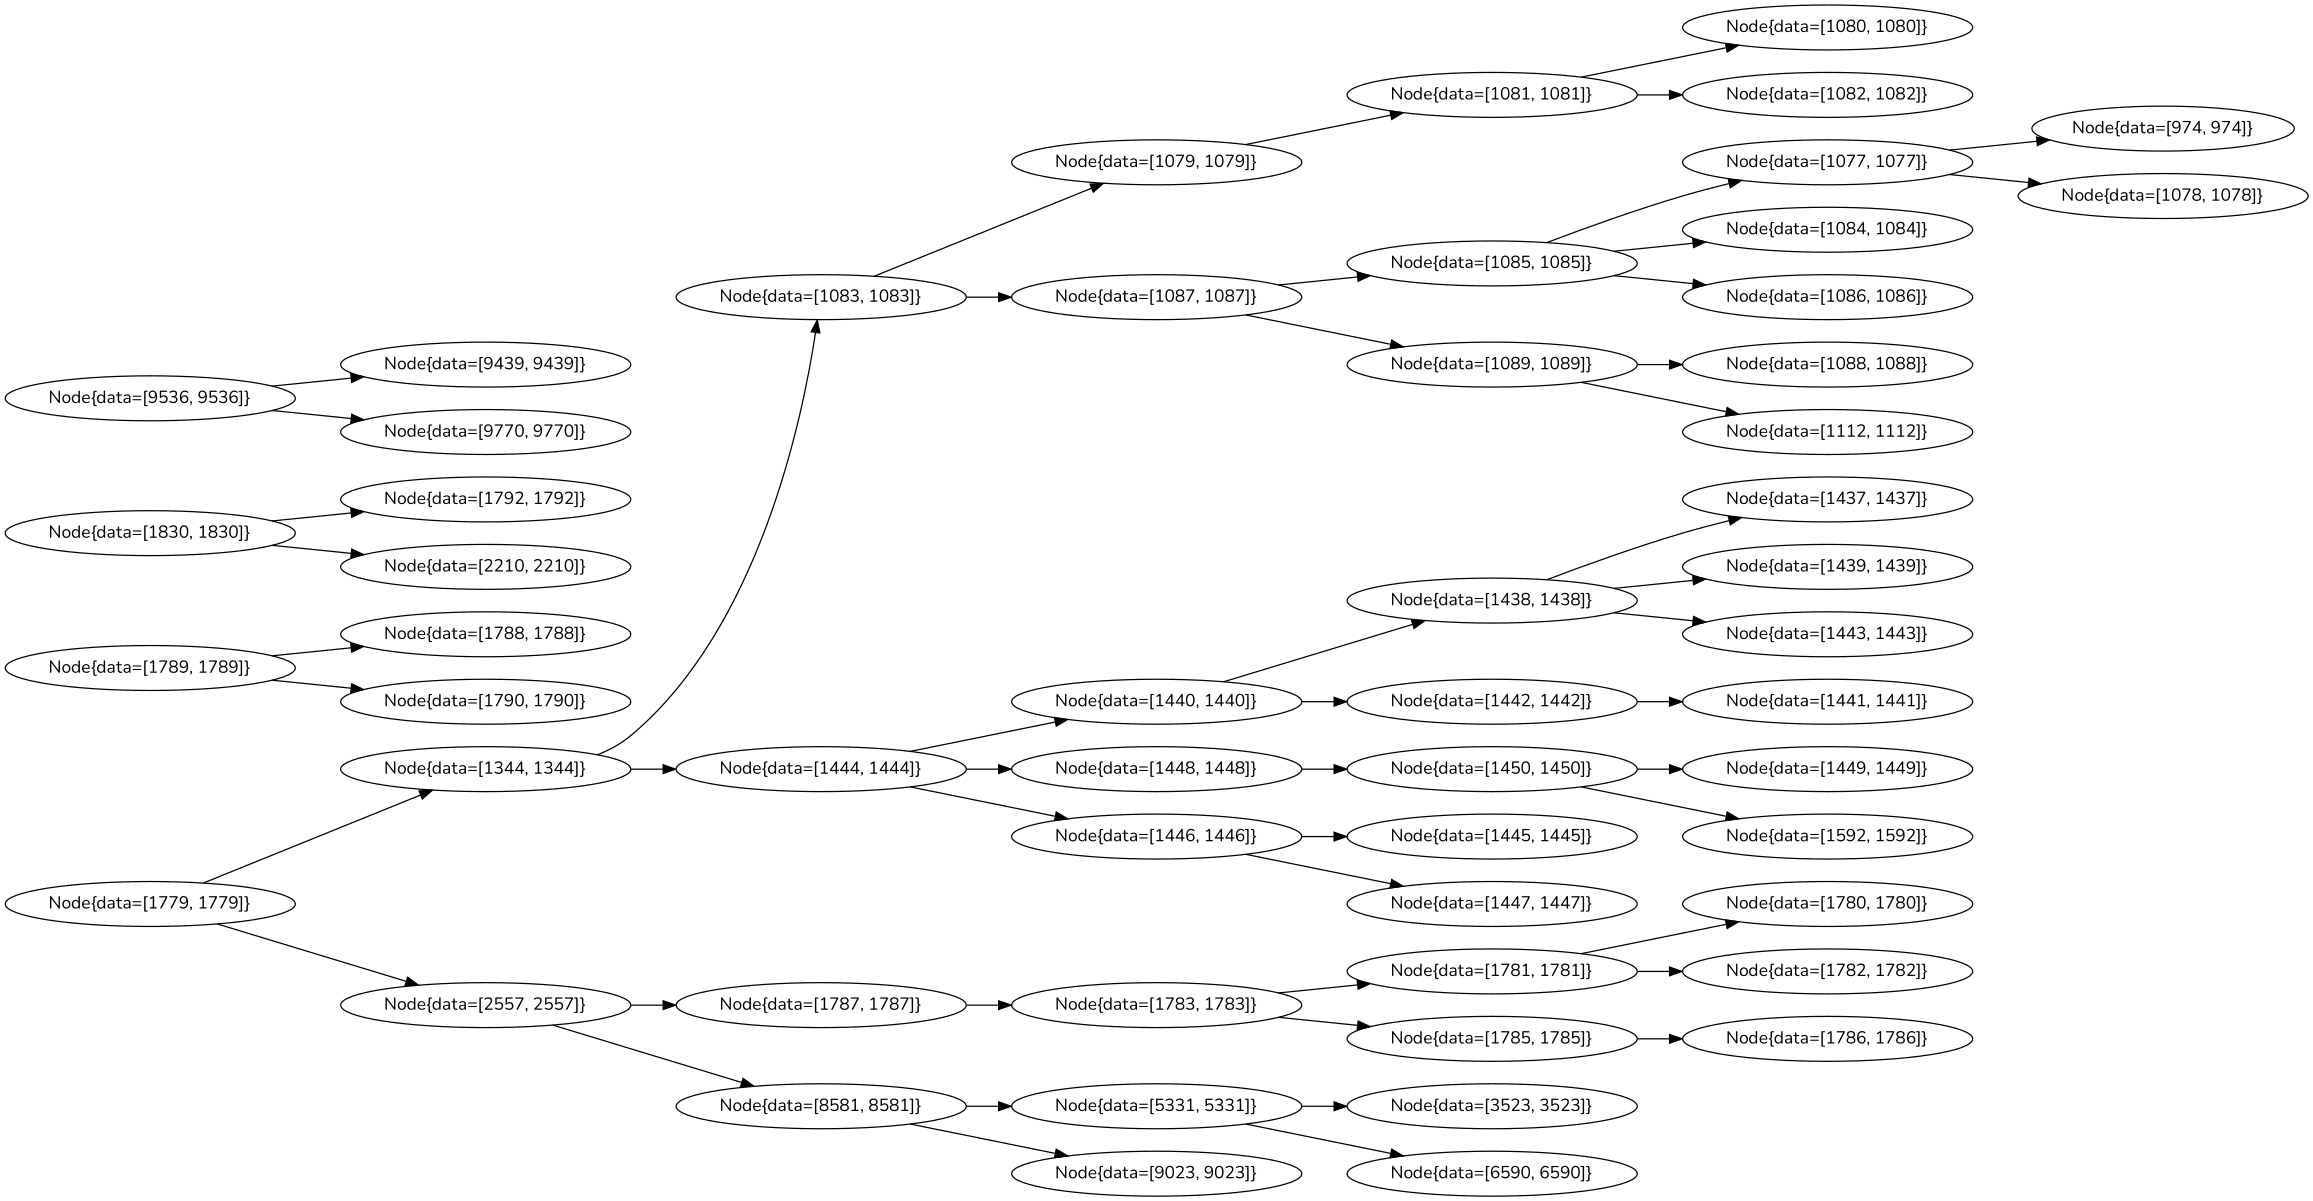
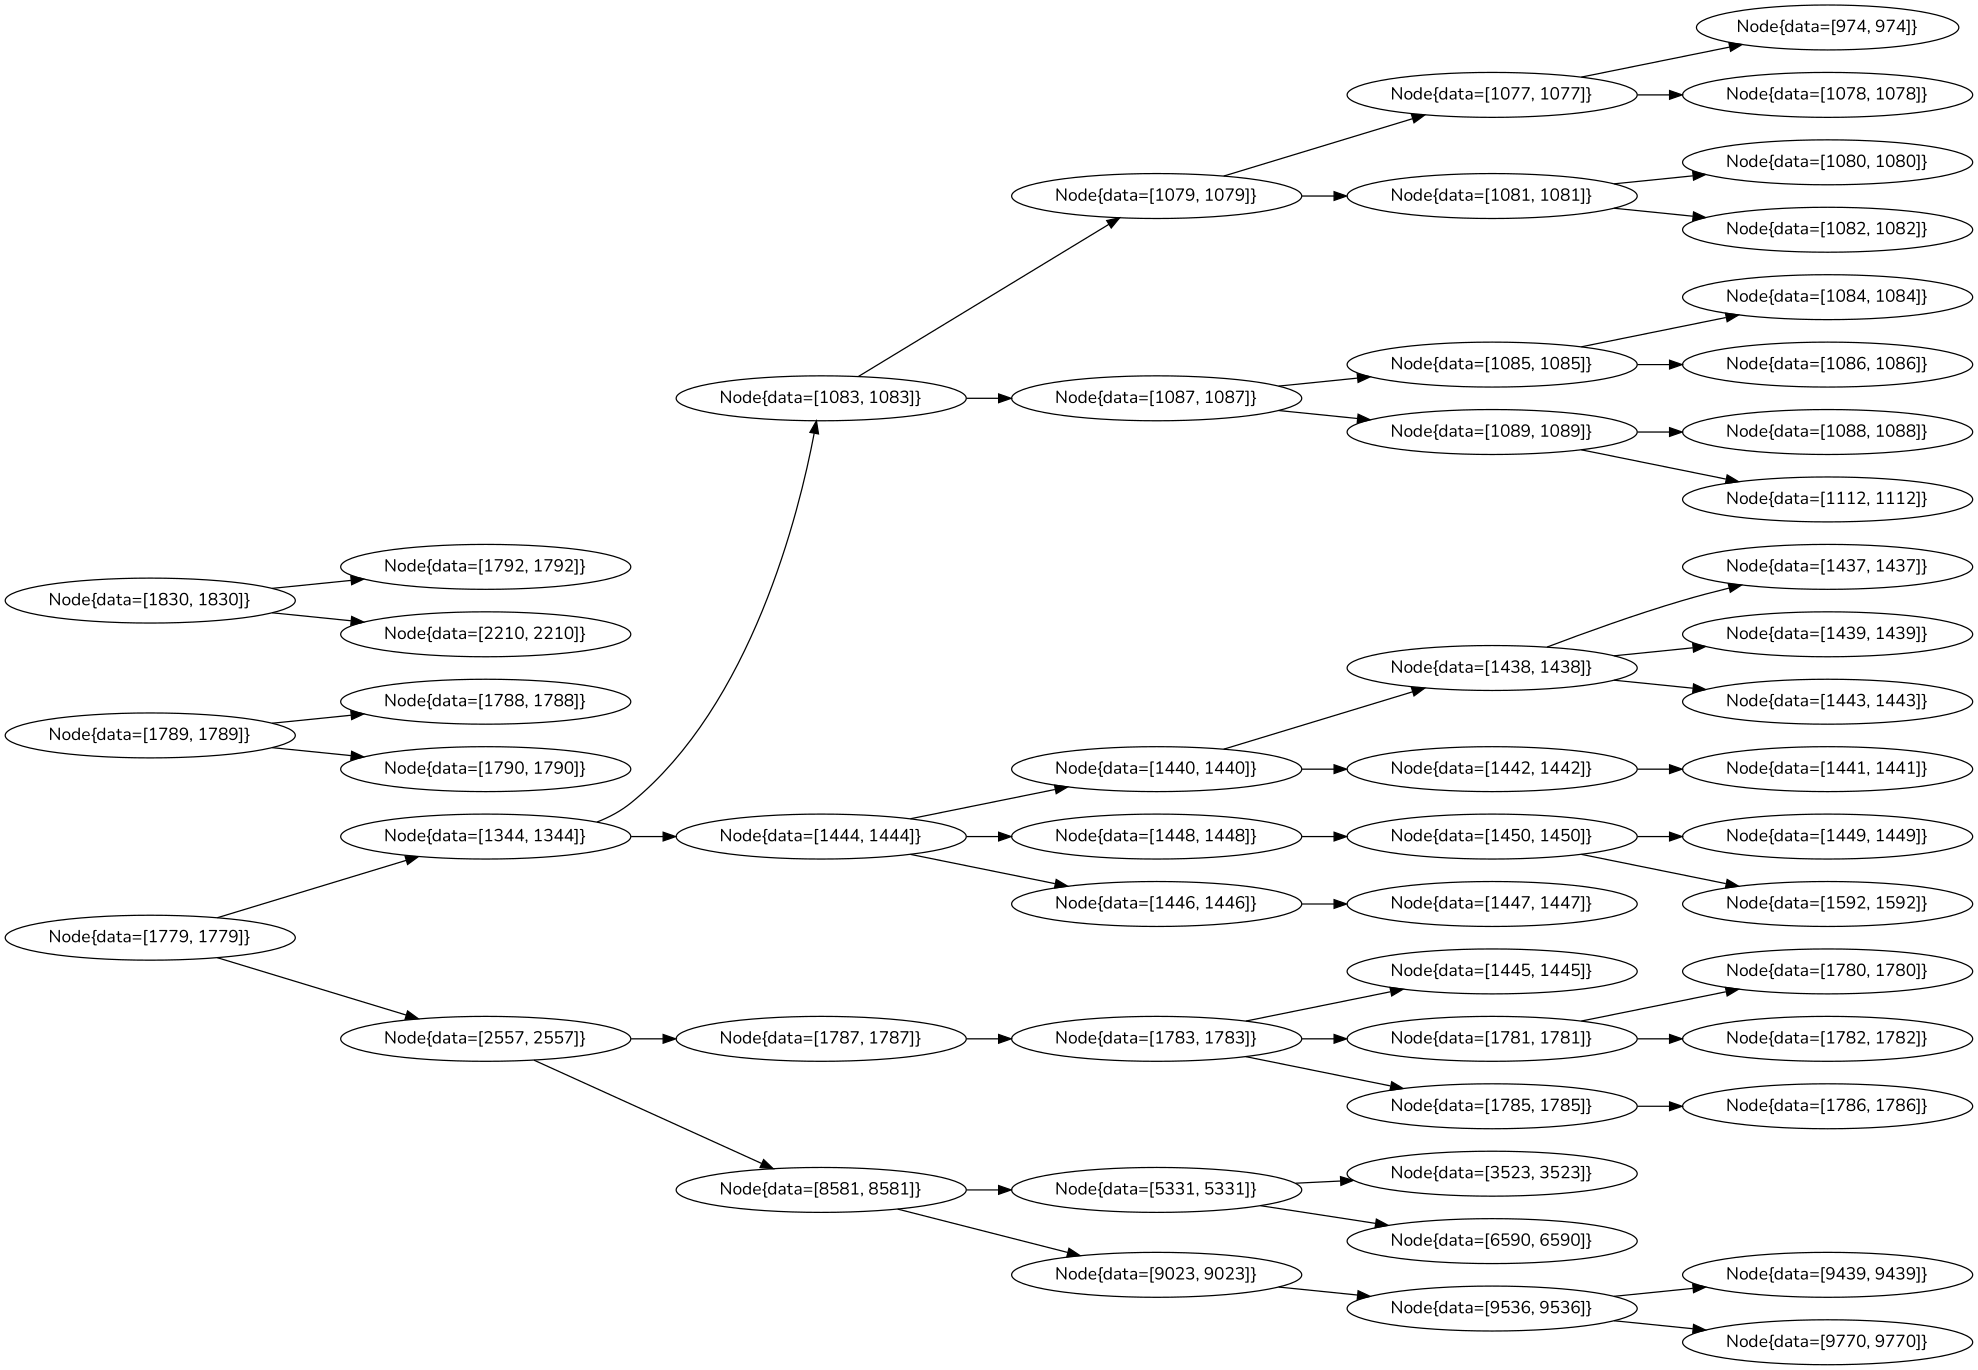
(1637, 210) -> (1318, 147)
(1318, 837) -> (1318, 1006)
none -> (1318, 1291)
